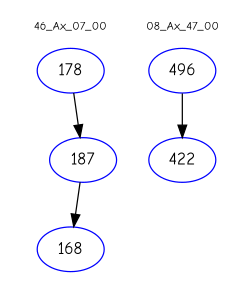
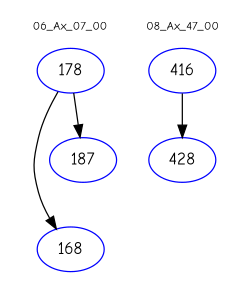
(71, 27) -> (71, 27)
(182, 71) -> (182, 71)
(182, 160) -> (182, 160)
(78, 198) -> (35, 154)
